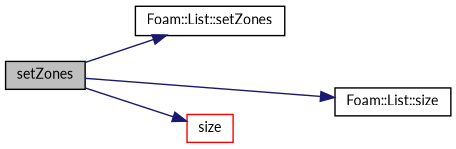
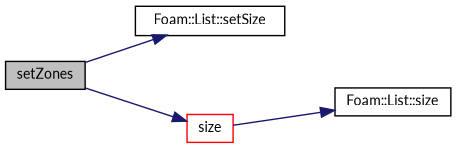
(210, 21) -> (210, 21)
(203, 87) -> (277, 119)
